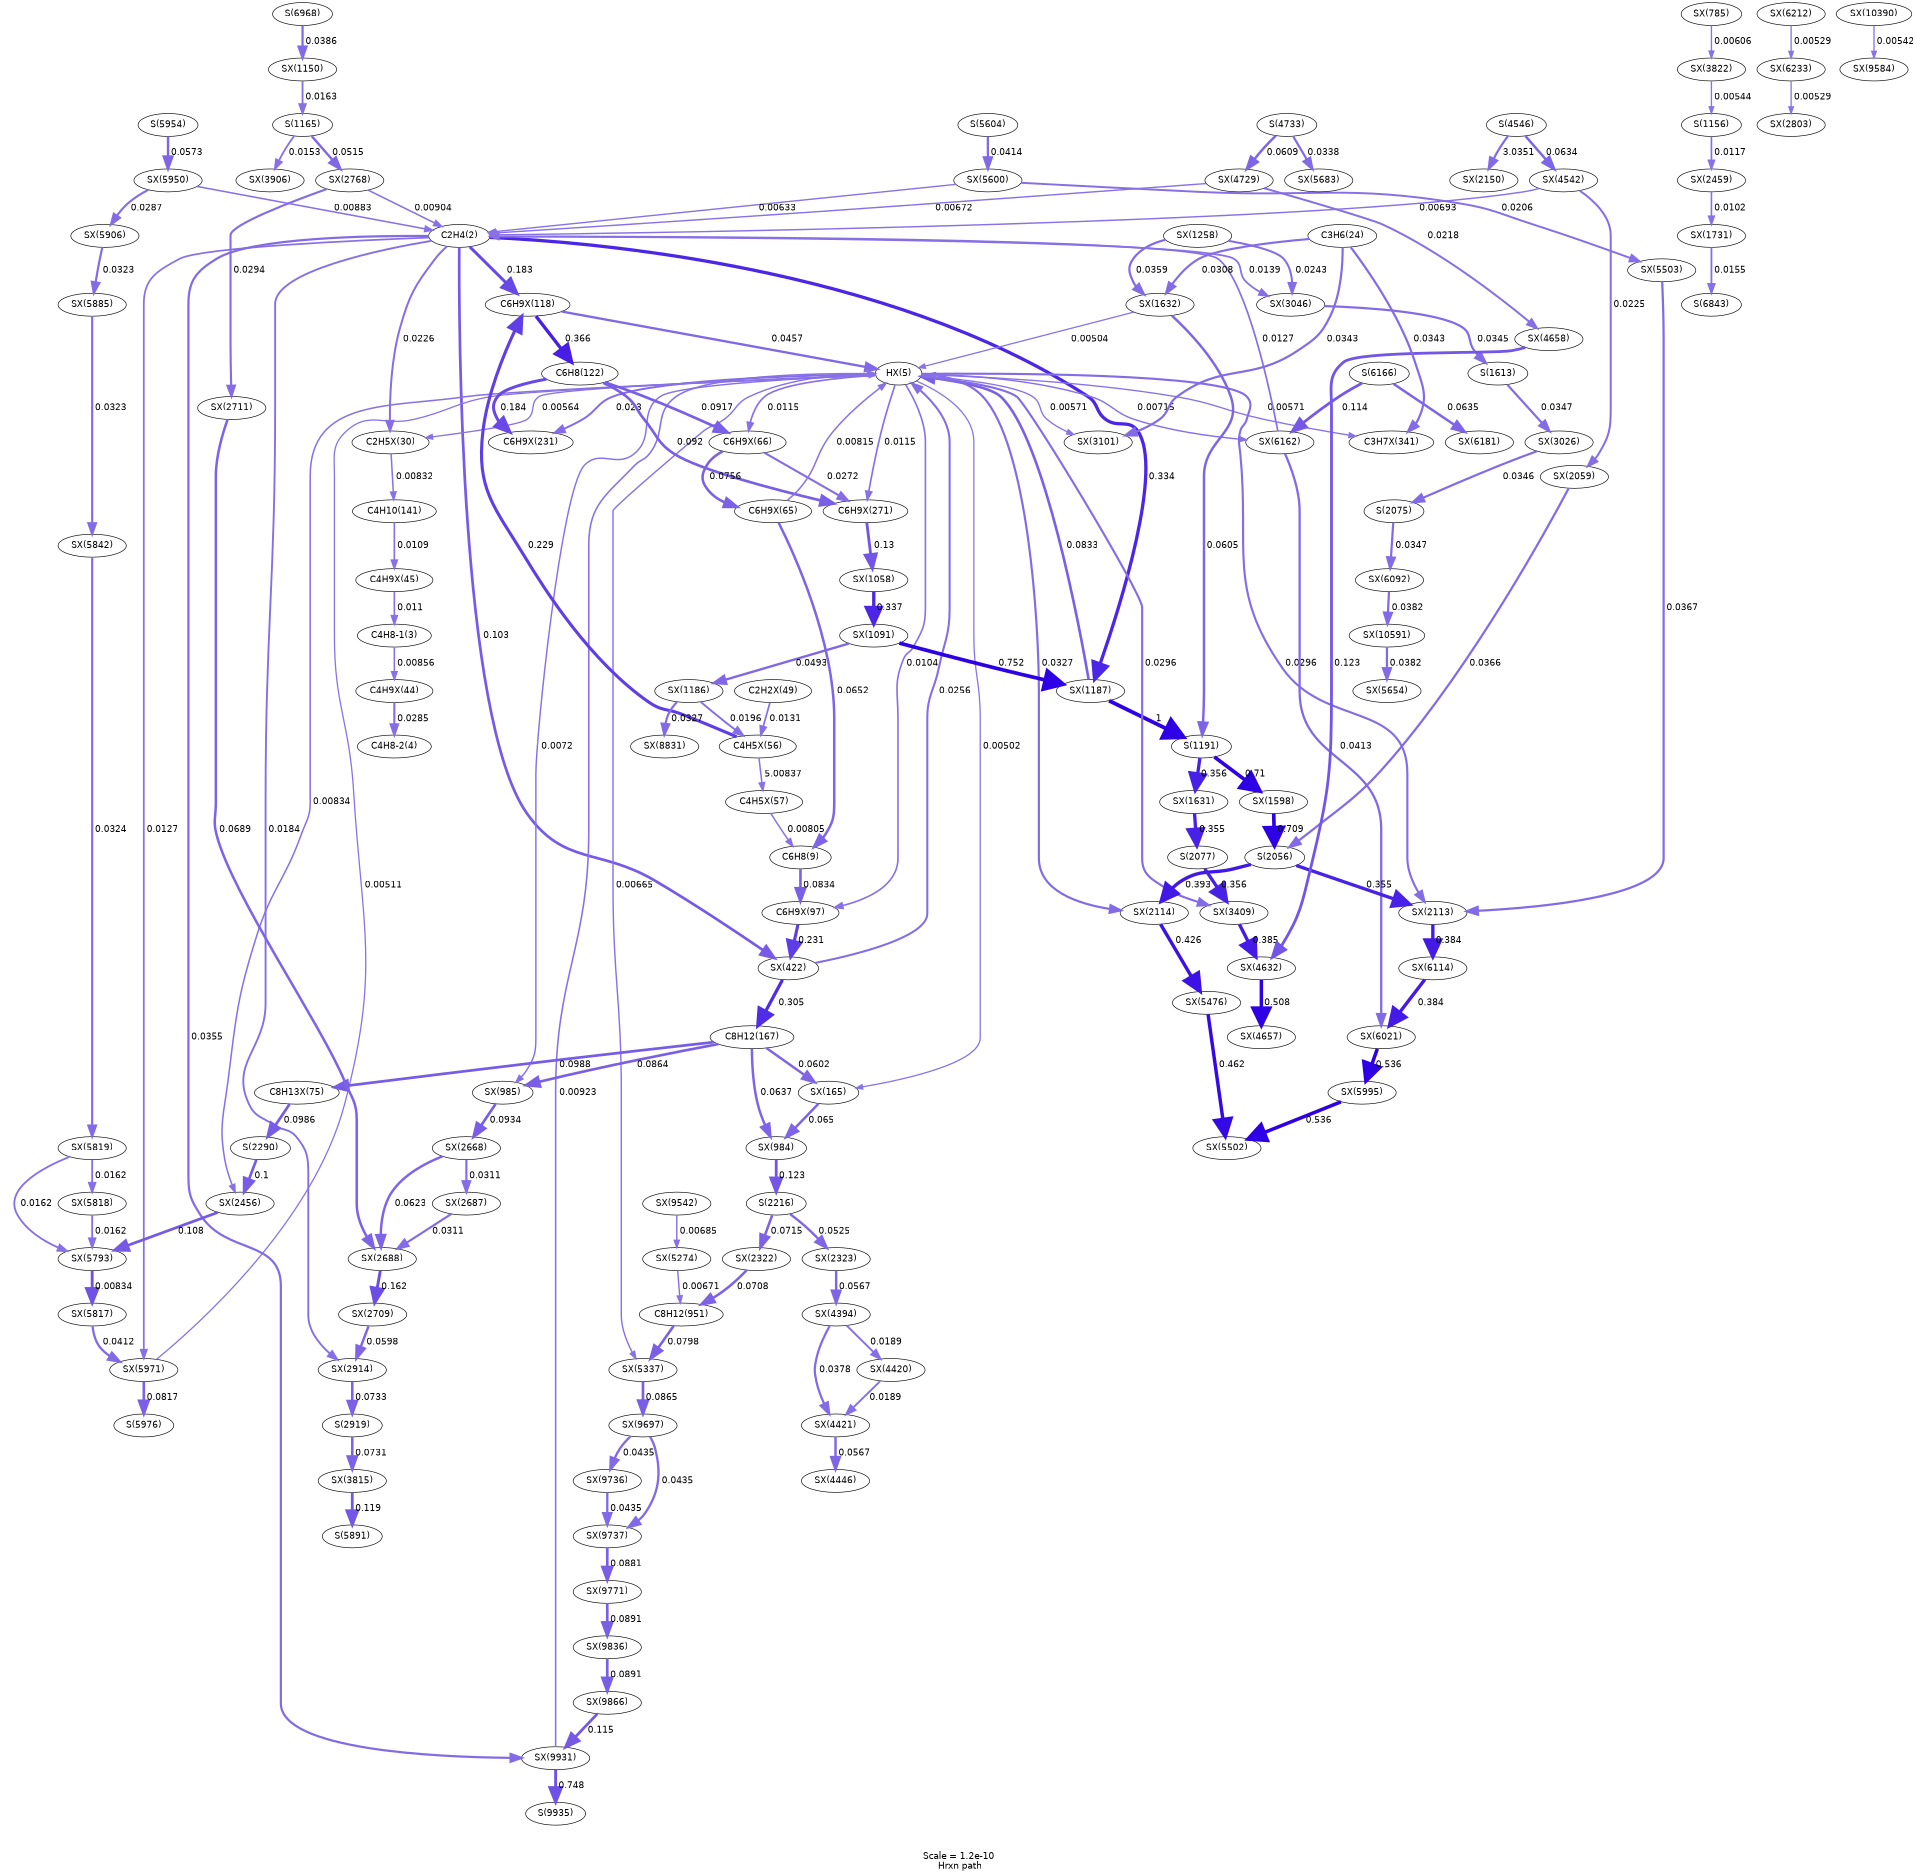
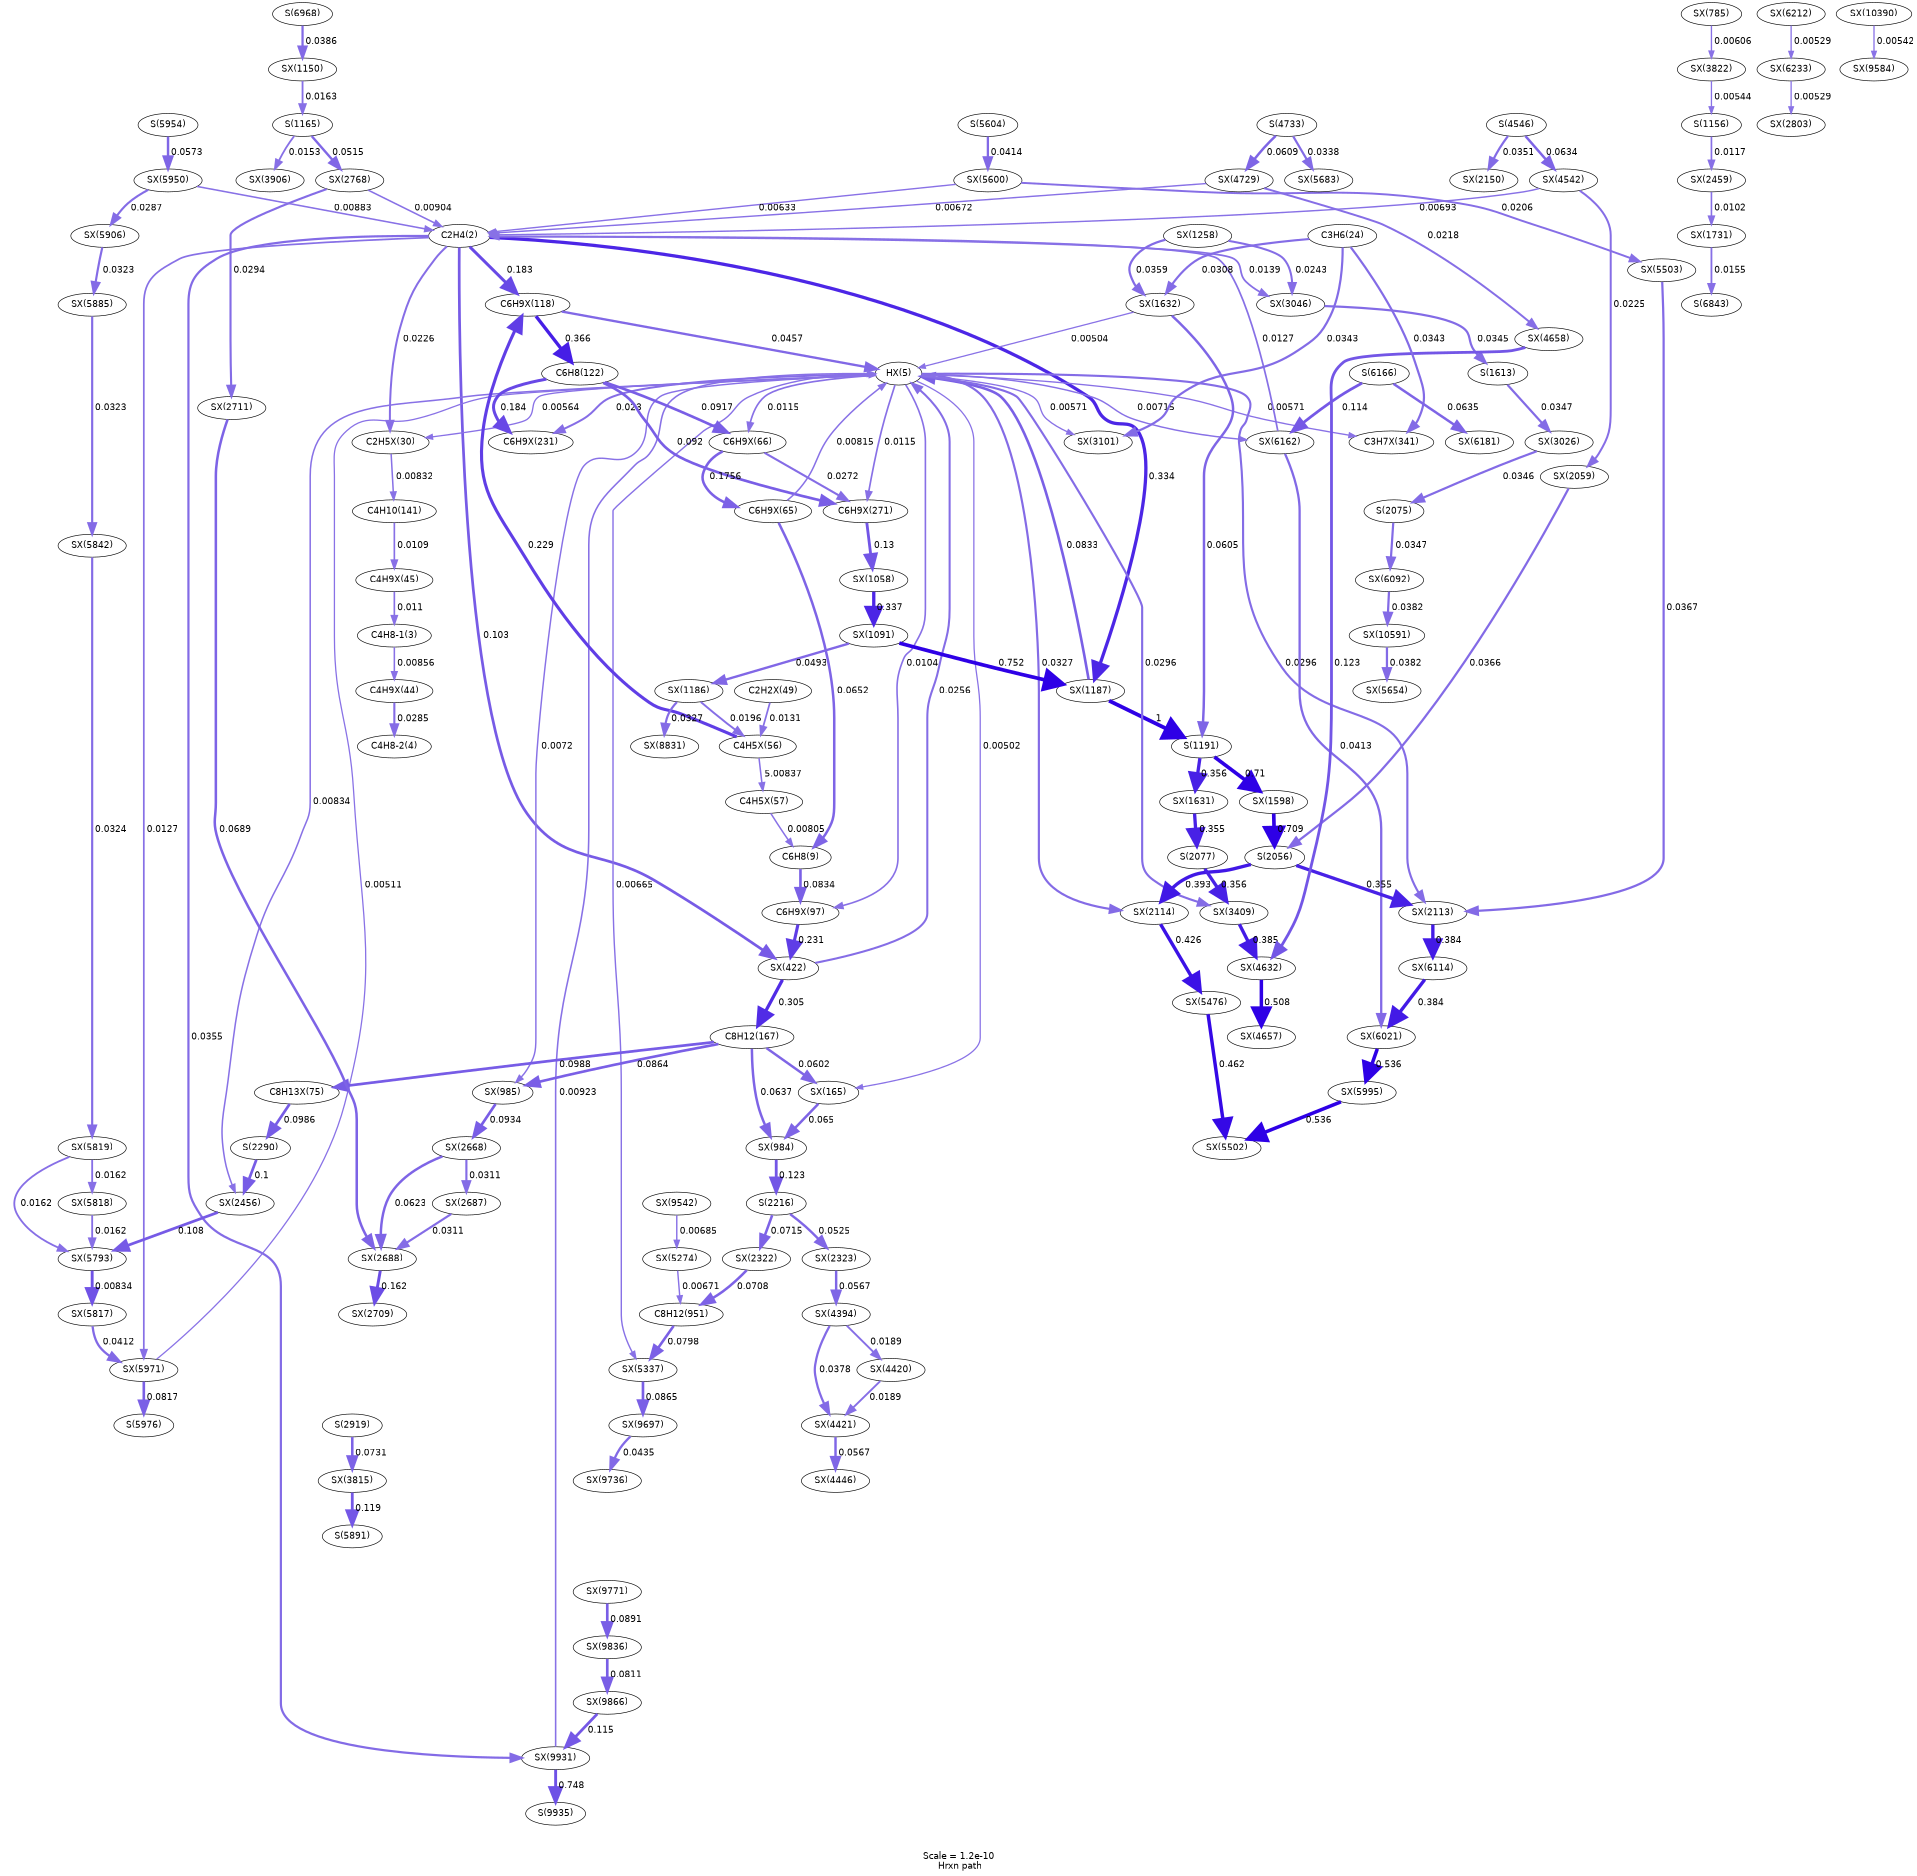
(1517, 153) -> (1517, 153)
(724, 477) -> (724, 477)
(352, 1370) -> none
(607, 1536) -> none
(625, 1675) -> (625, 1675)
